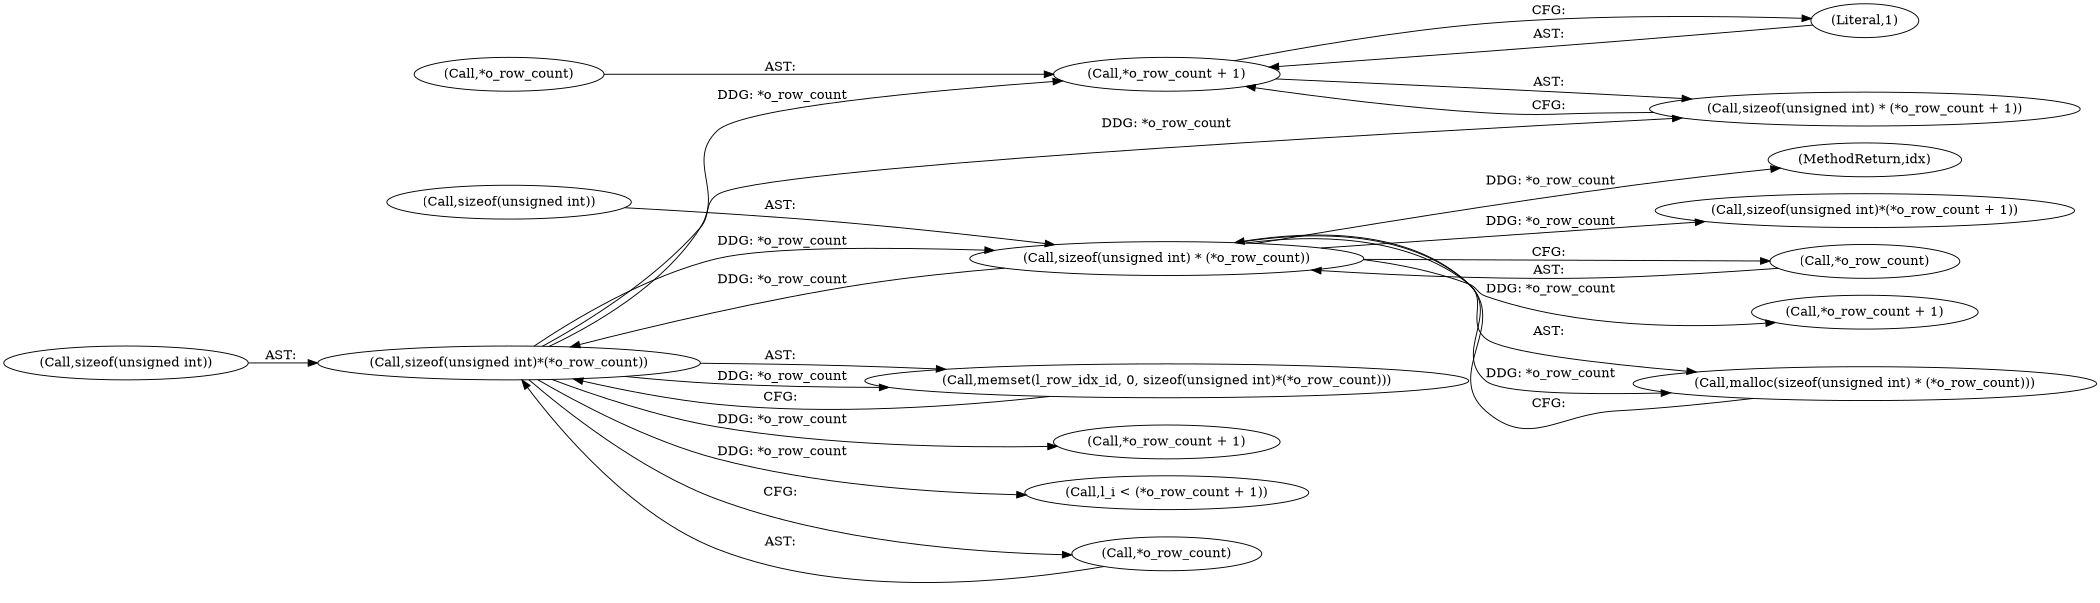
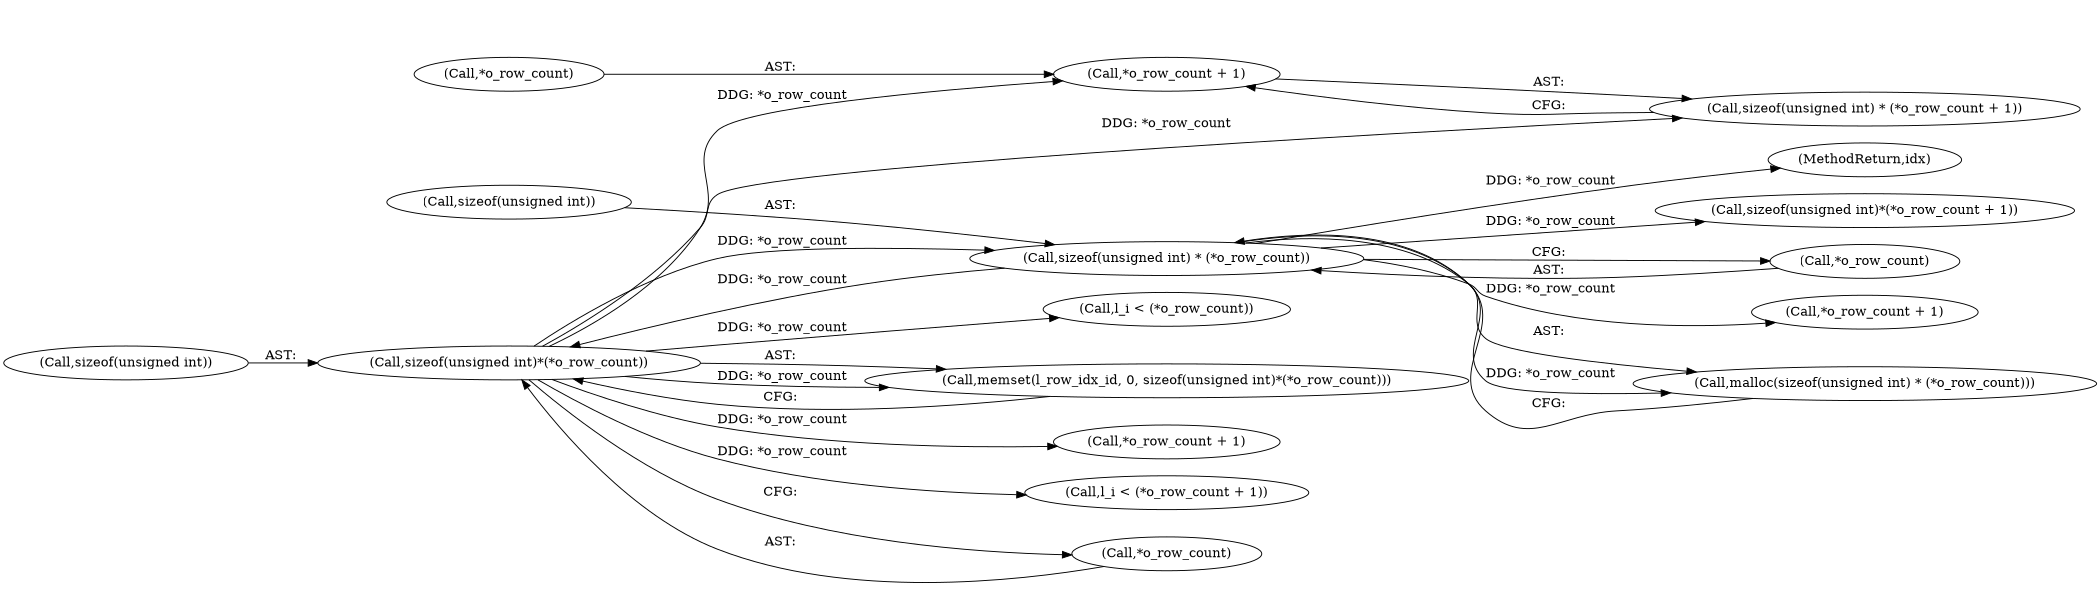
(1865, 21) -> none
none -> (1167, 309)
